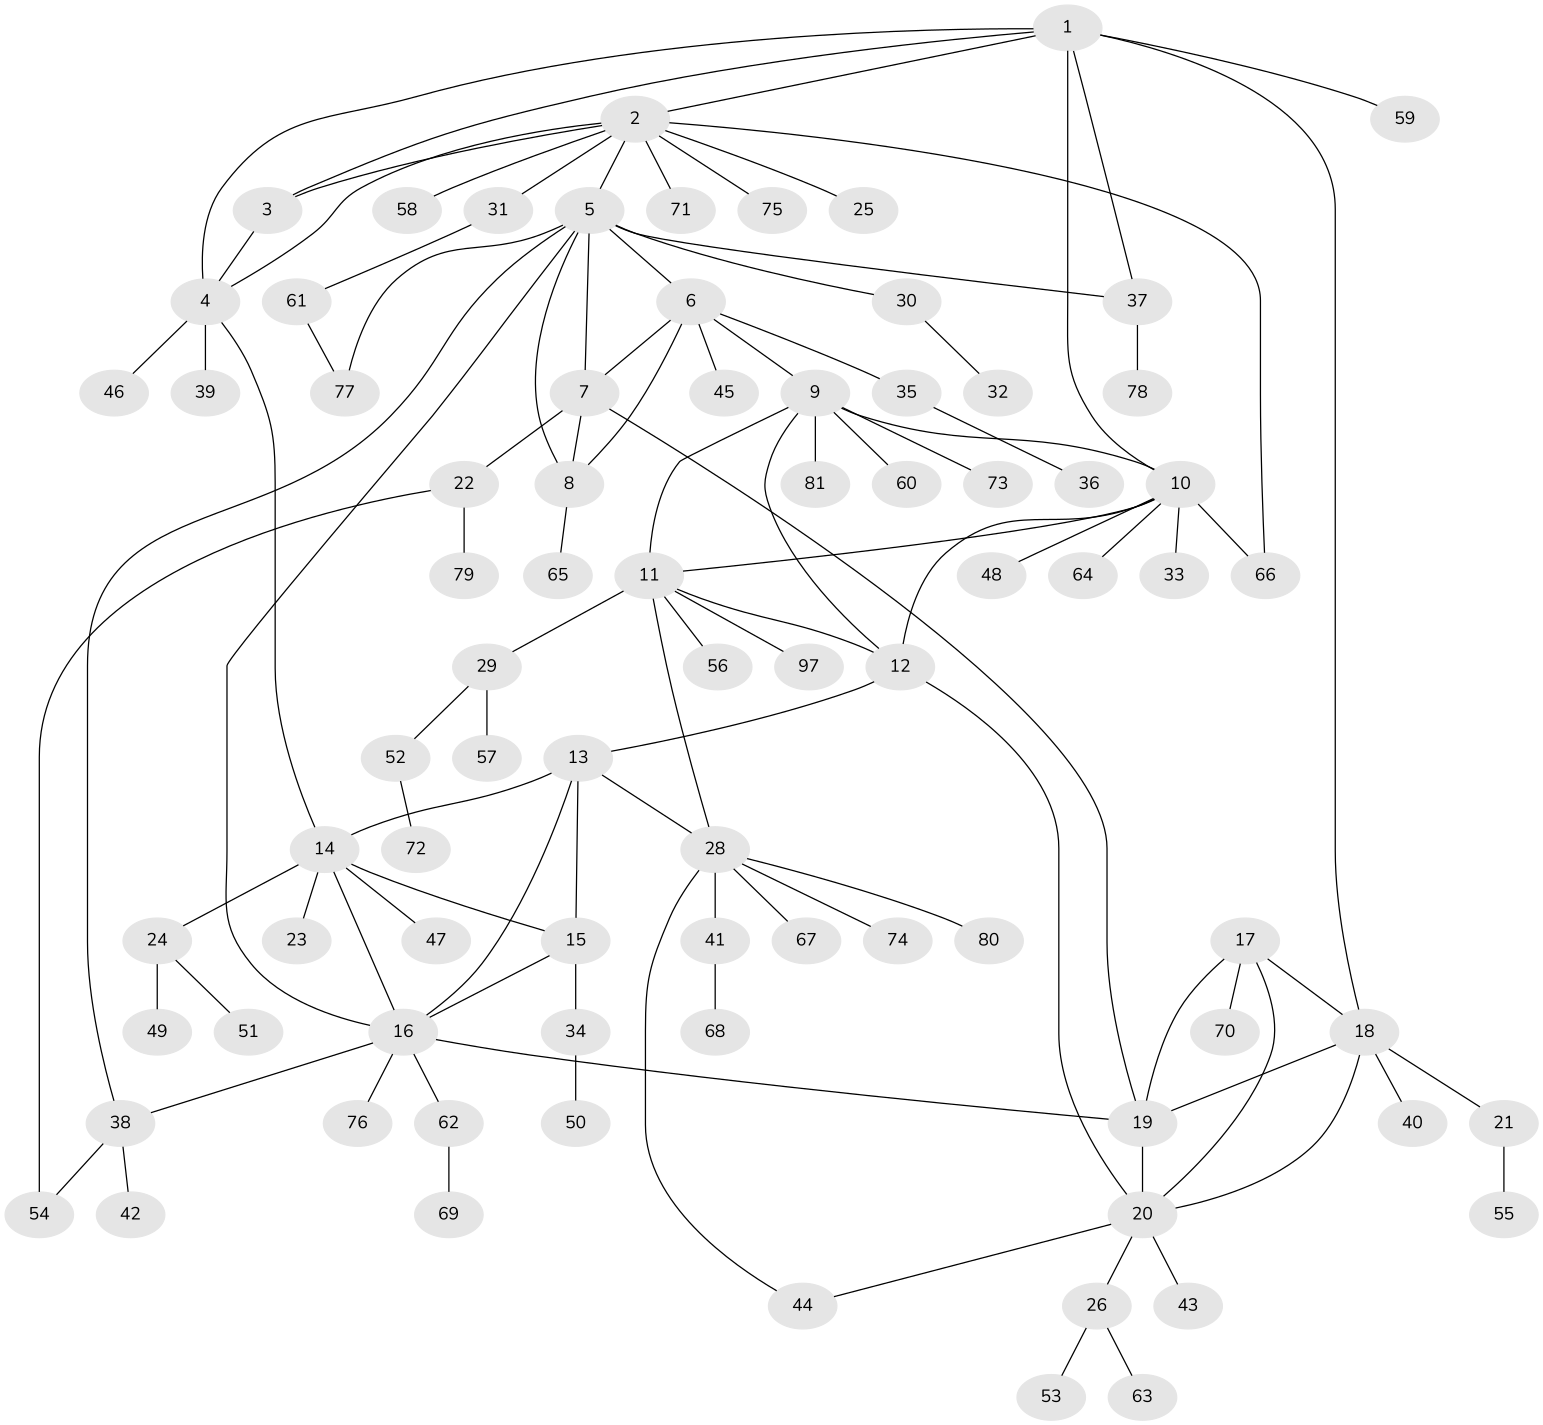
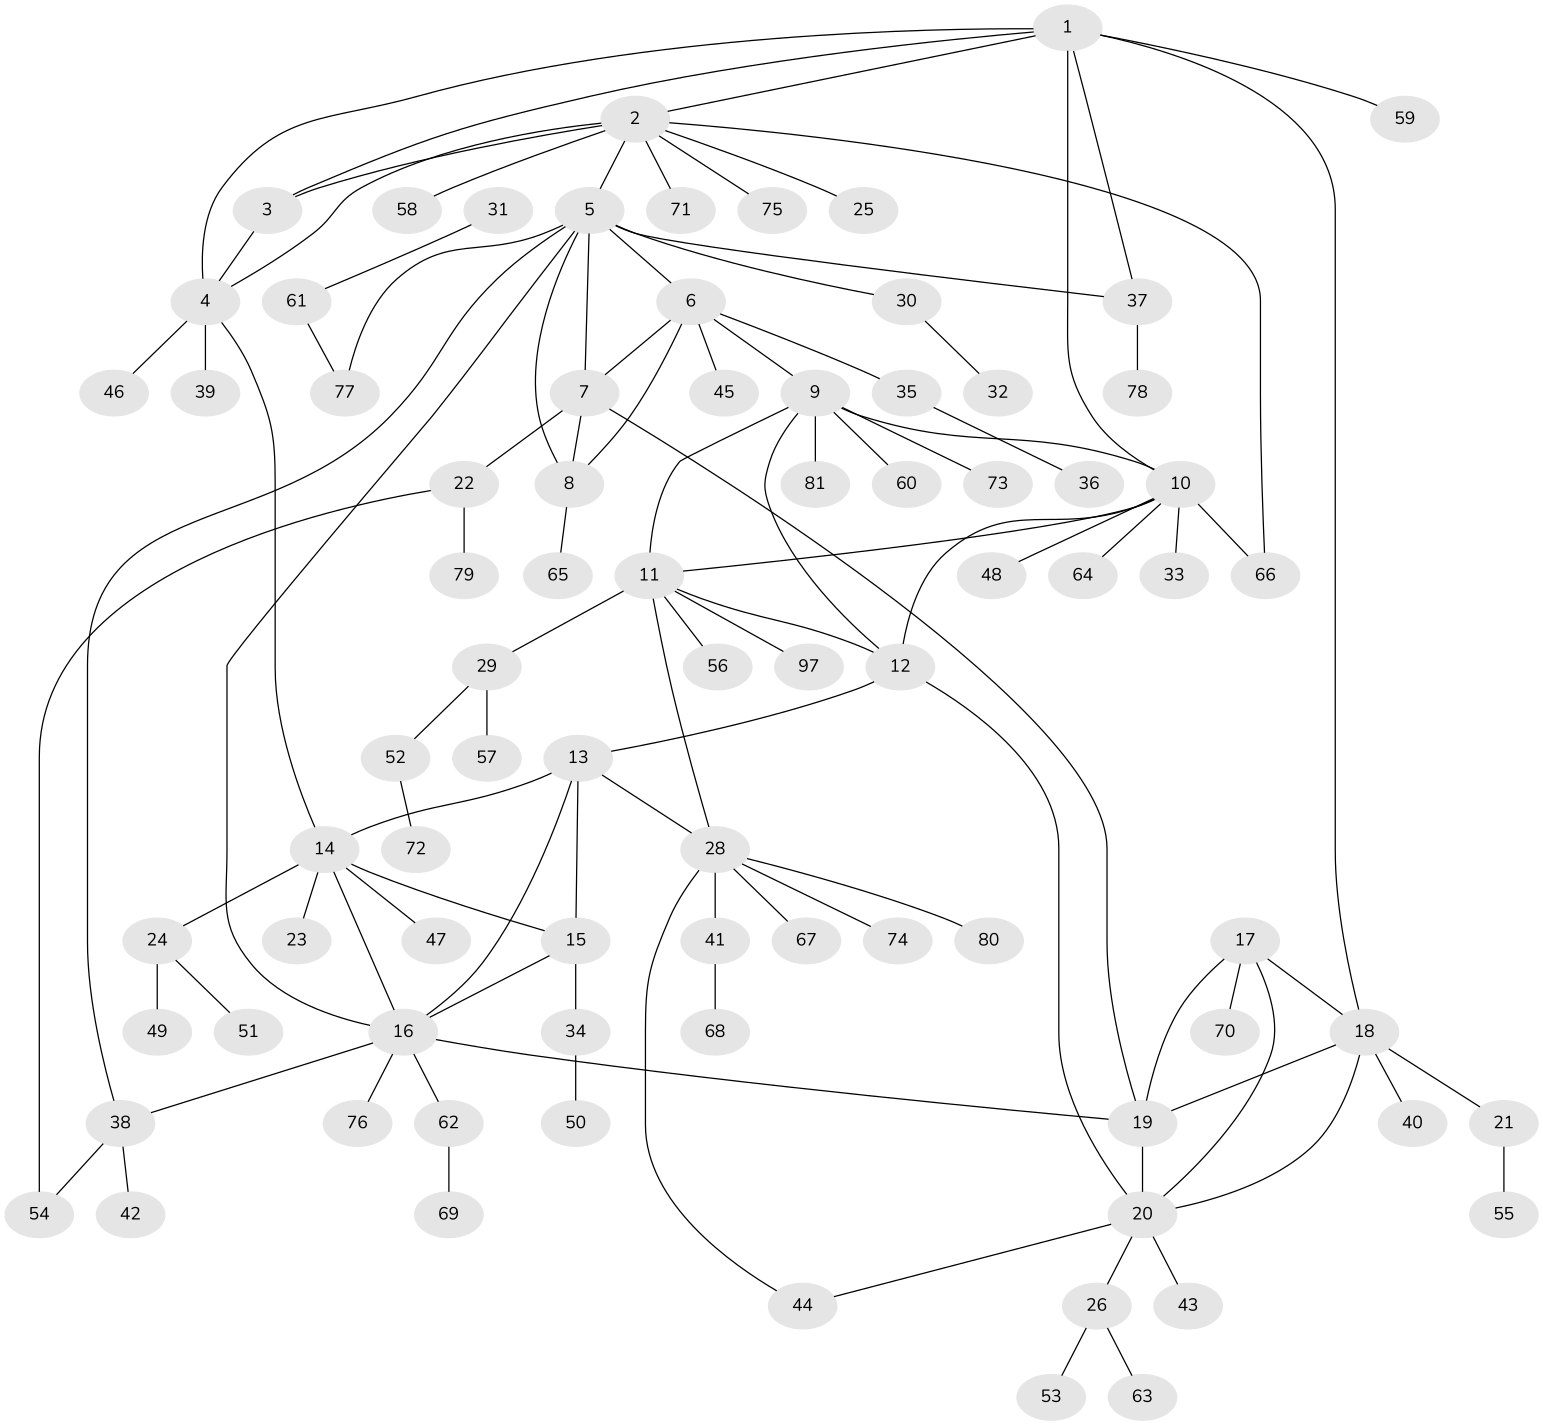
(567, 165) -> none
